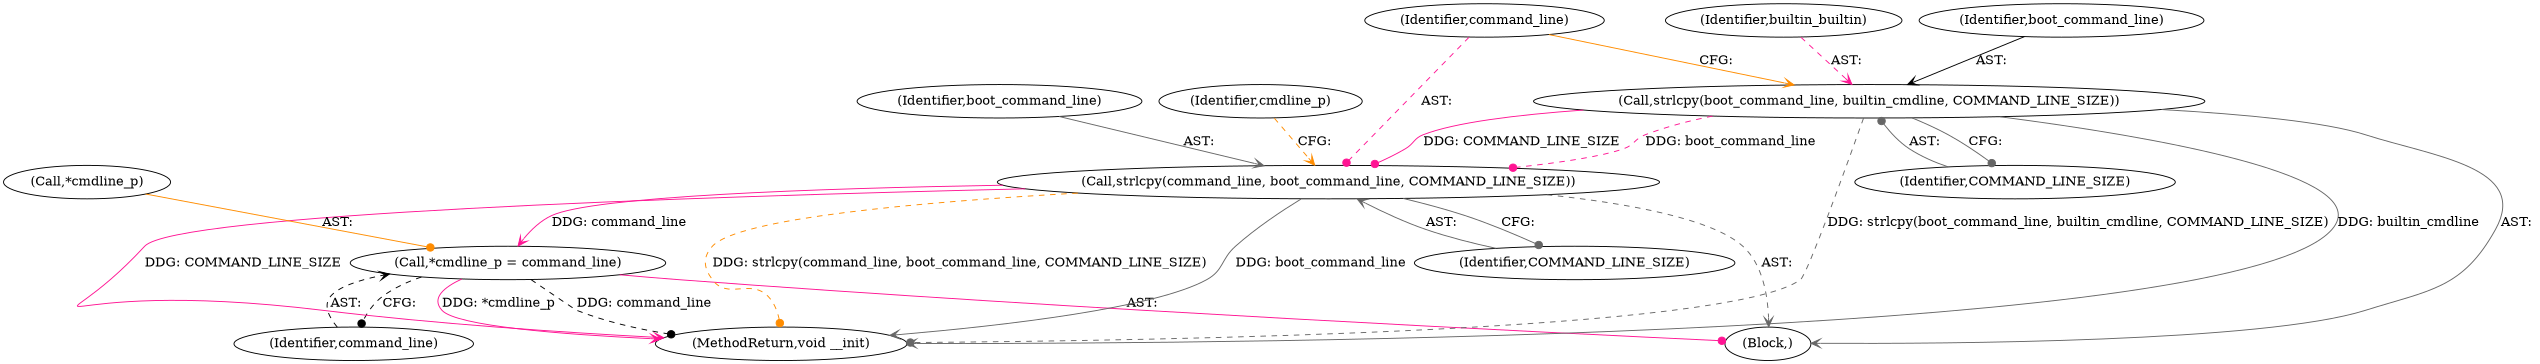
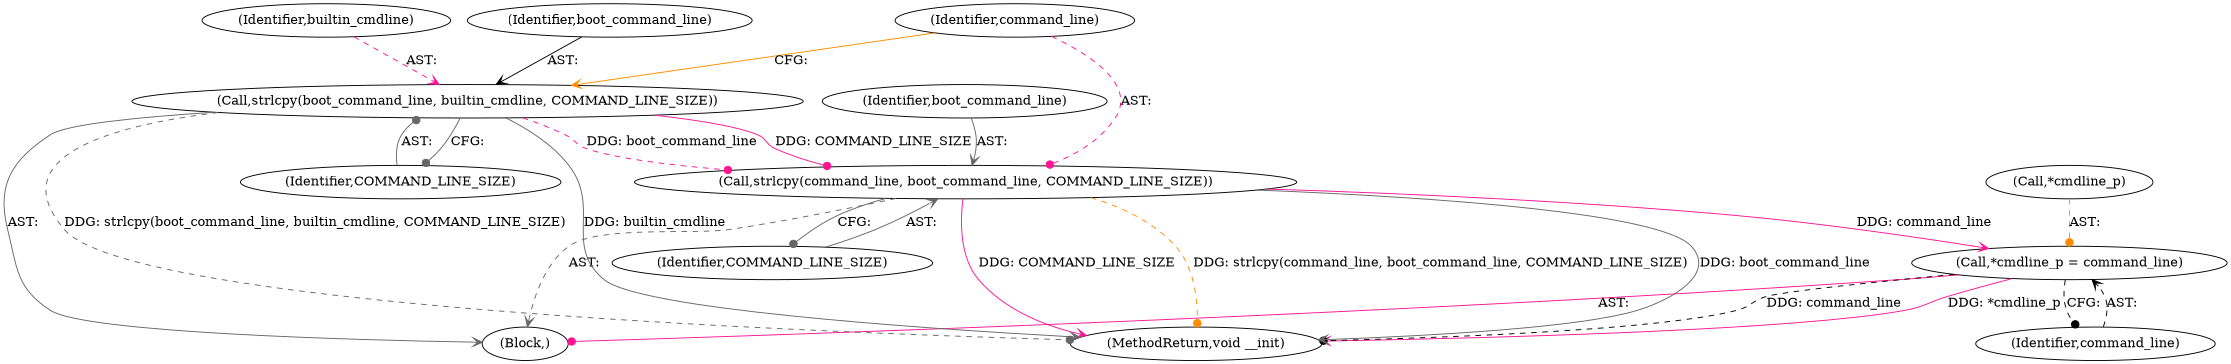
(1784, 20) -> (326, 20)
(1261, 101) -> none
(265, 216) -> (2069, 219)
